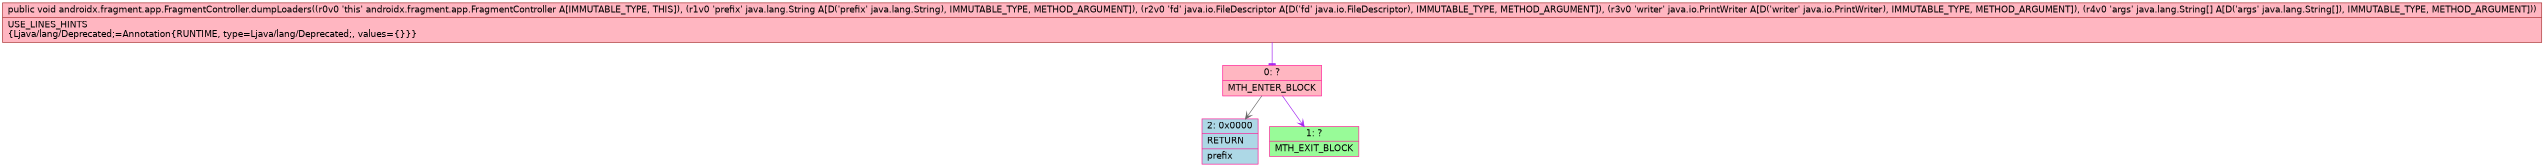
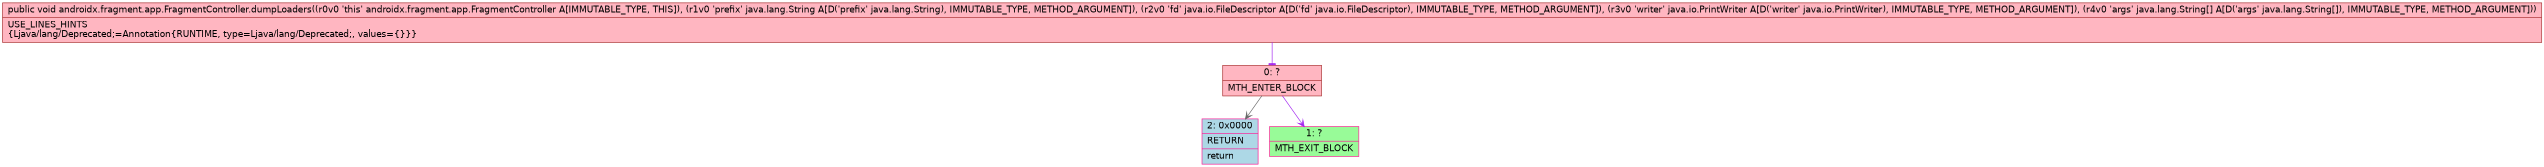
(1272, 81) -> (1272, 81)
(1220, 156) -> (1221, 156)
